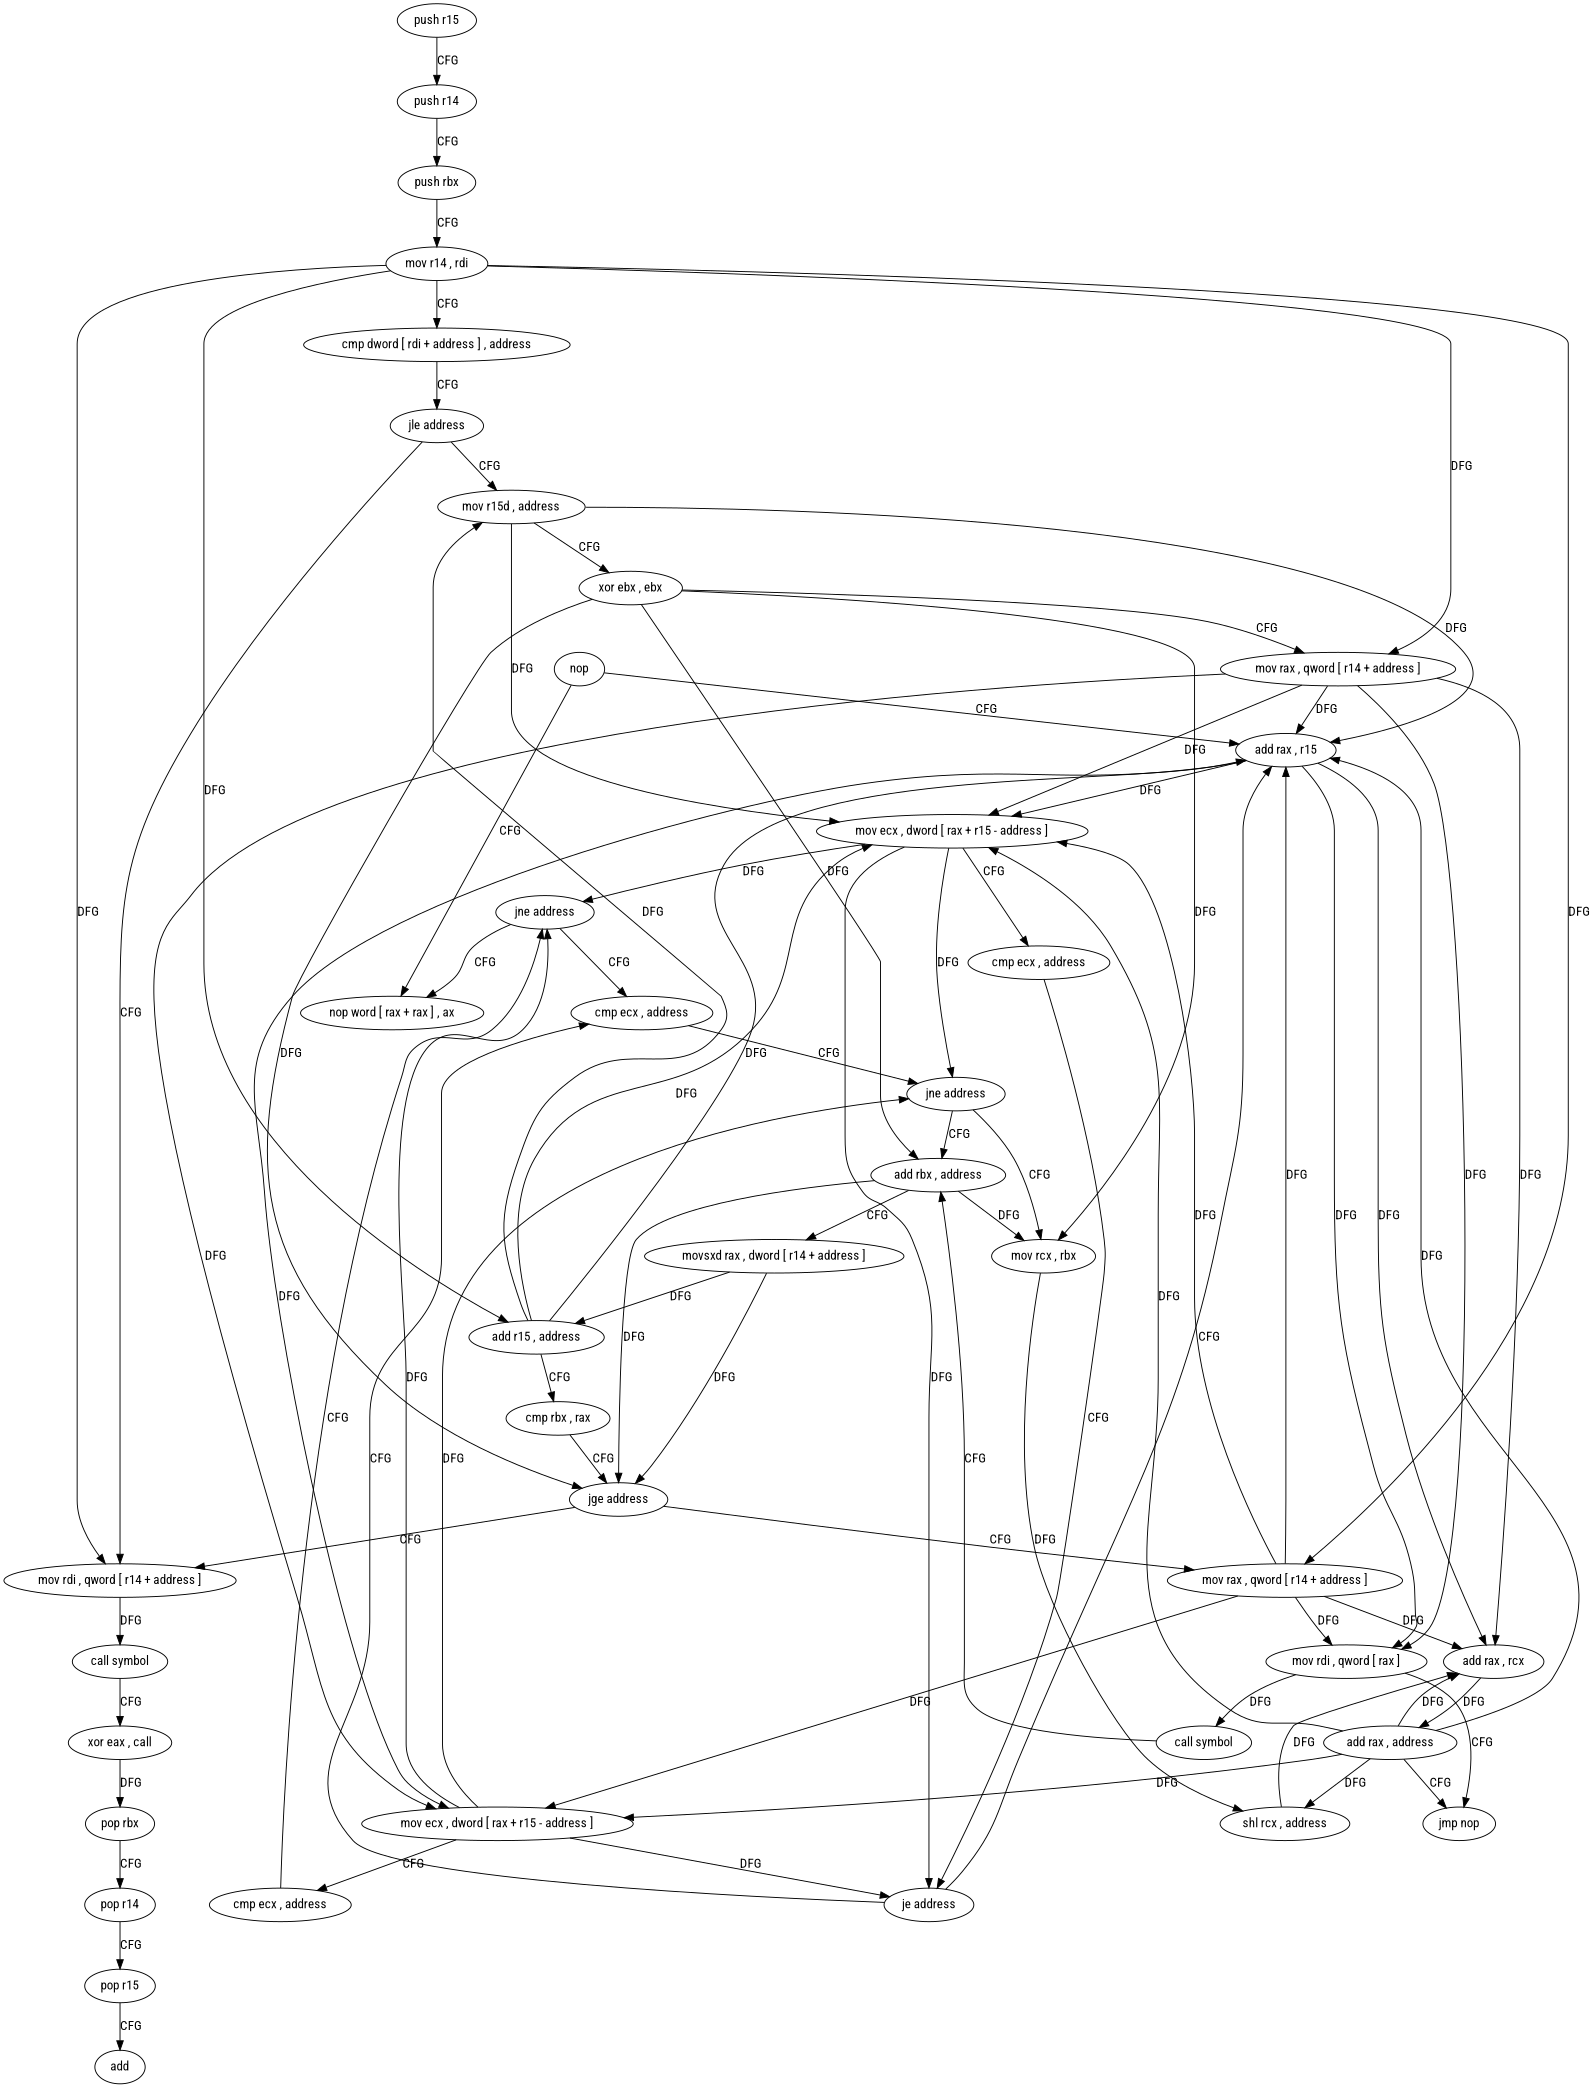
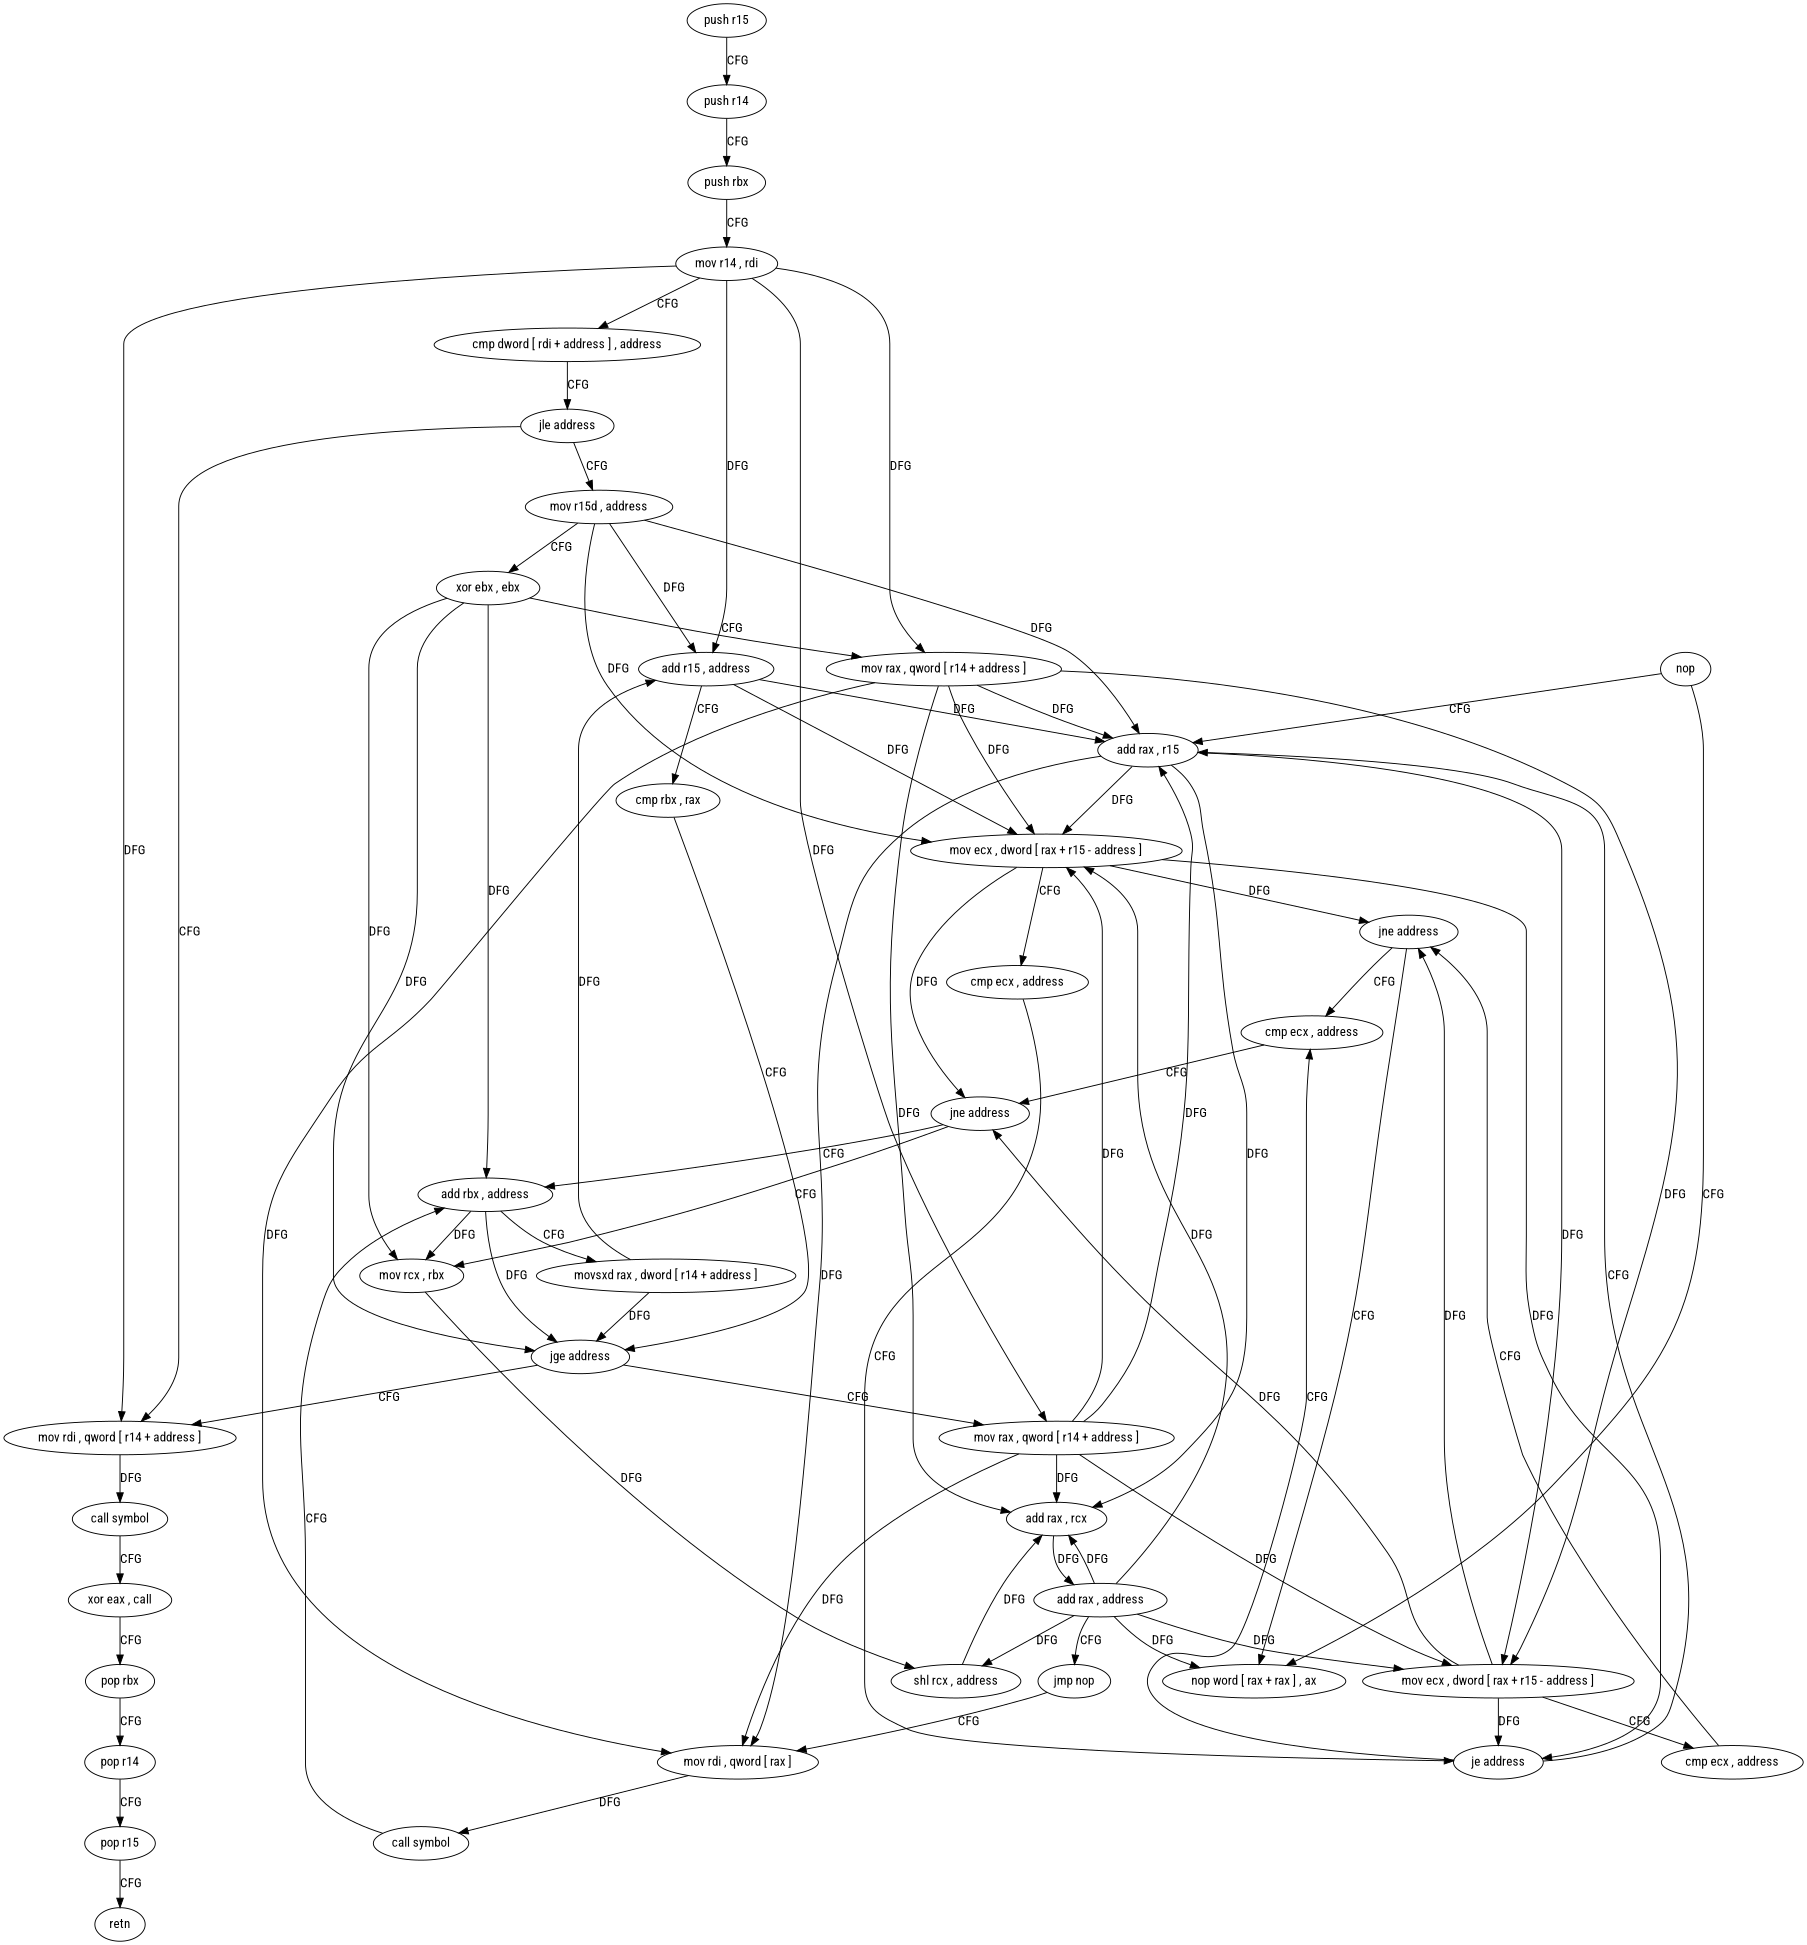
(663, 946) -> (650, 584)
(1425, 1284) -> (1149, 1646)
(1464, 1716) -> (927, 1724)
(131, 1783) -> (131, 1641)
(120, 2067) -> (120, 1924)
